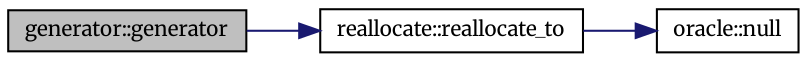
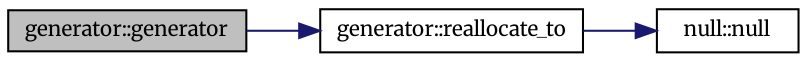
(452, 31) -> (452, 31)
(728, 31) -> (728, 31)
